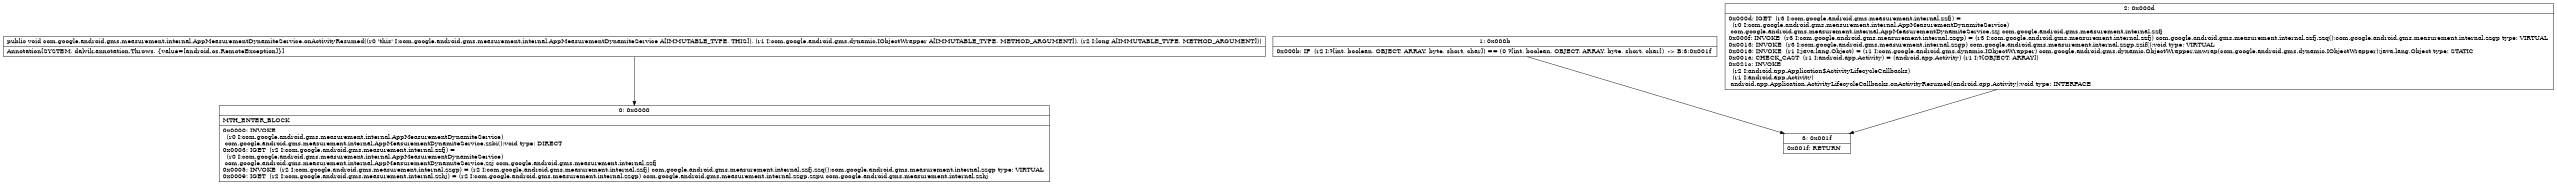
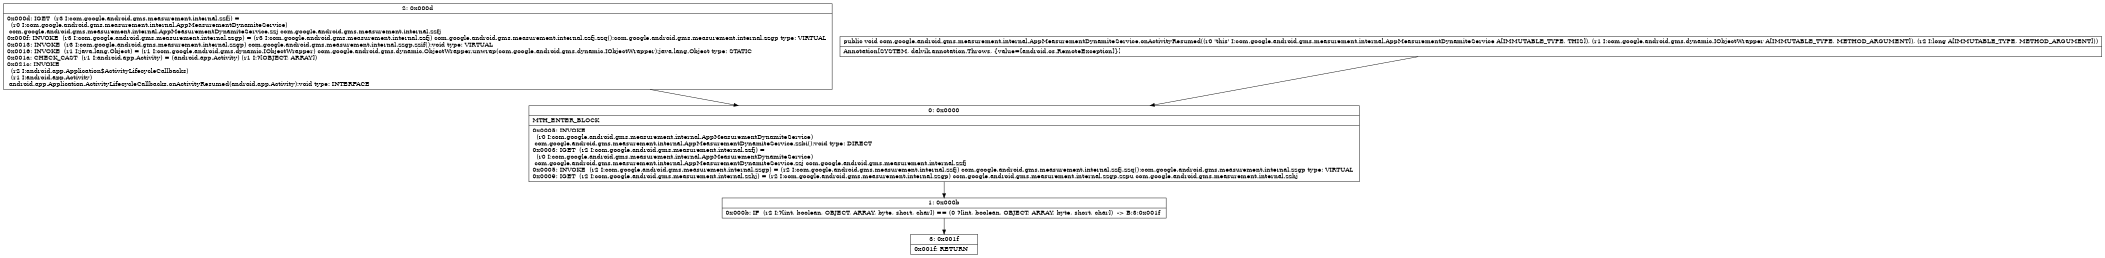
(1925, 111) -> (692, 97)
(251, 131) -> (561, 131)
none -> (944, 188)
